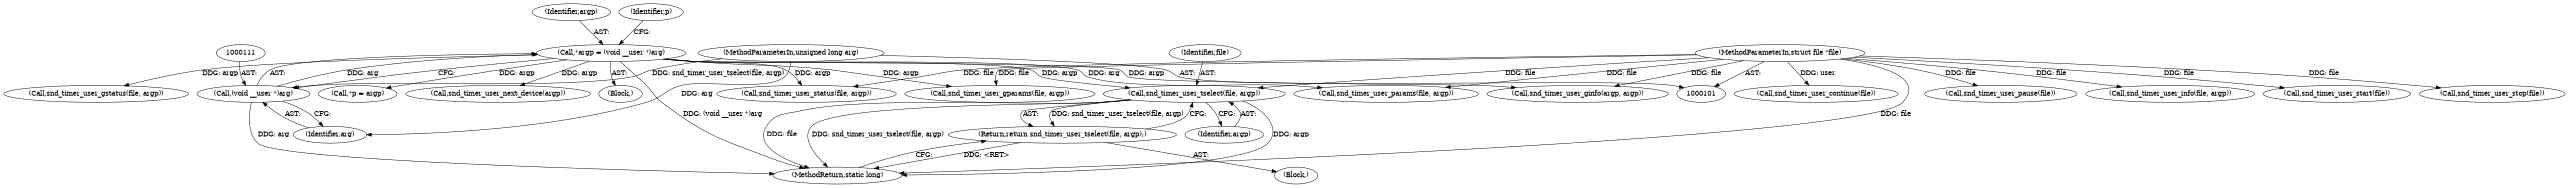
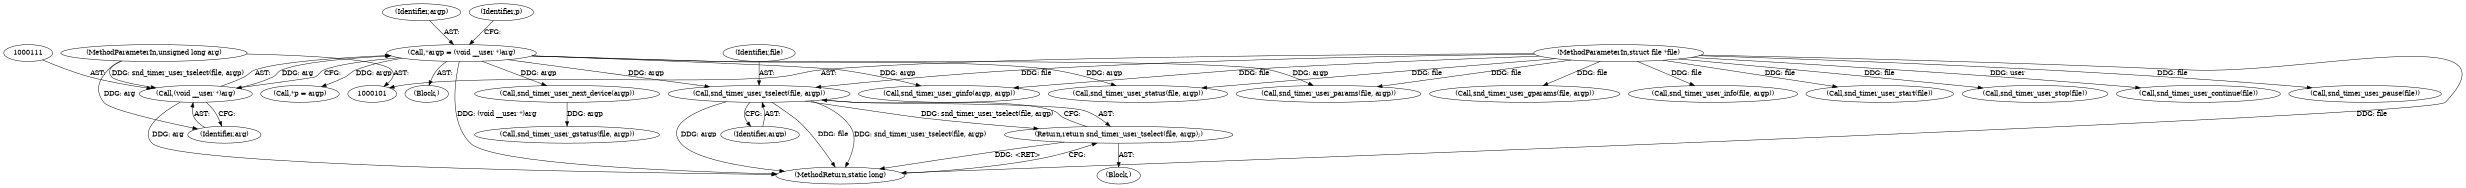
(271, 64) -> (567, 112)
(806, 68) -> none
(1104, 73) -> (1310, 73)
